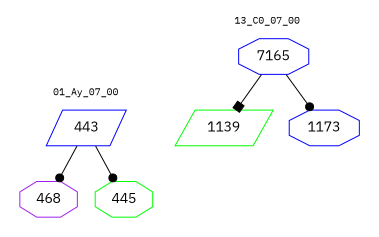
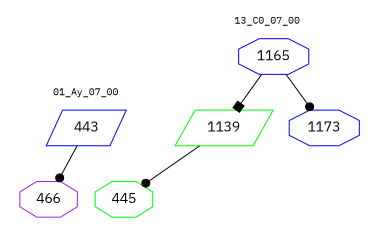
(274, 57) -> (274, 57)
(103, 160) -> (174, 163)
(49, 199) -> (49, 199)
